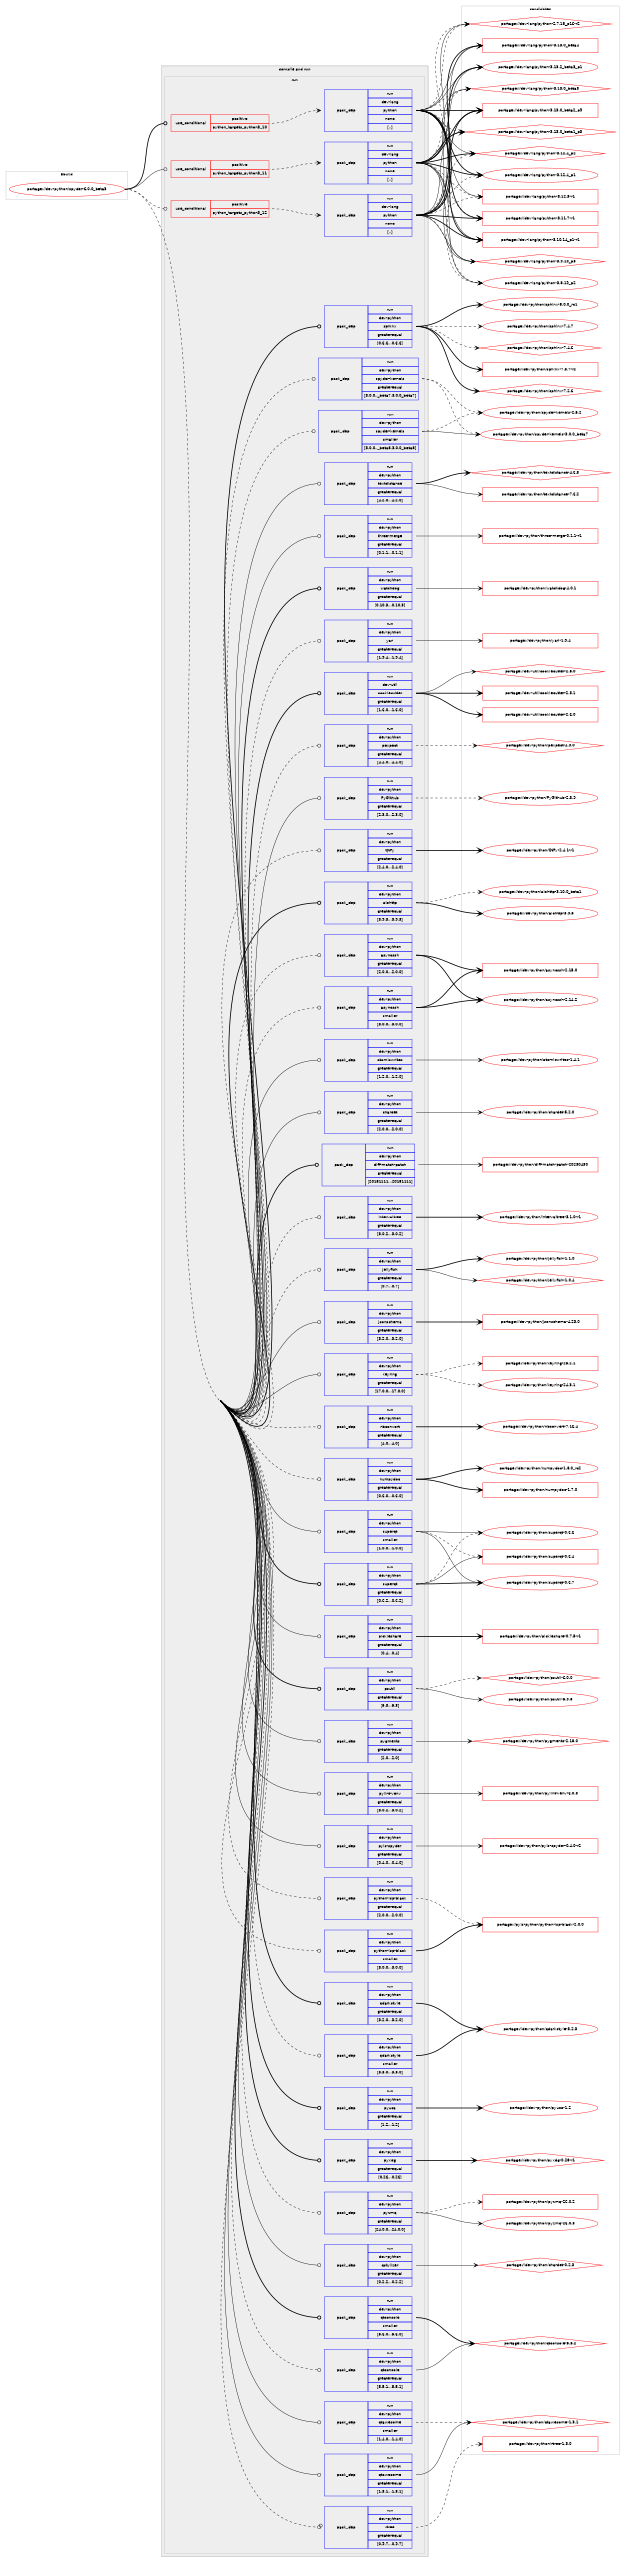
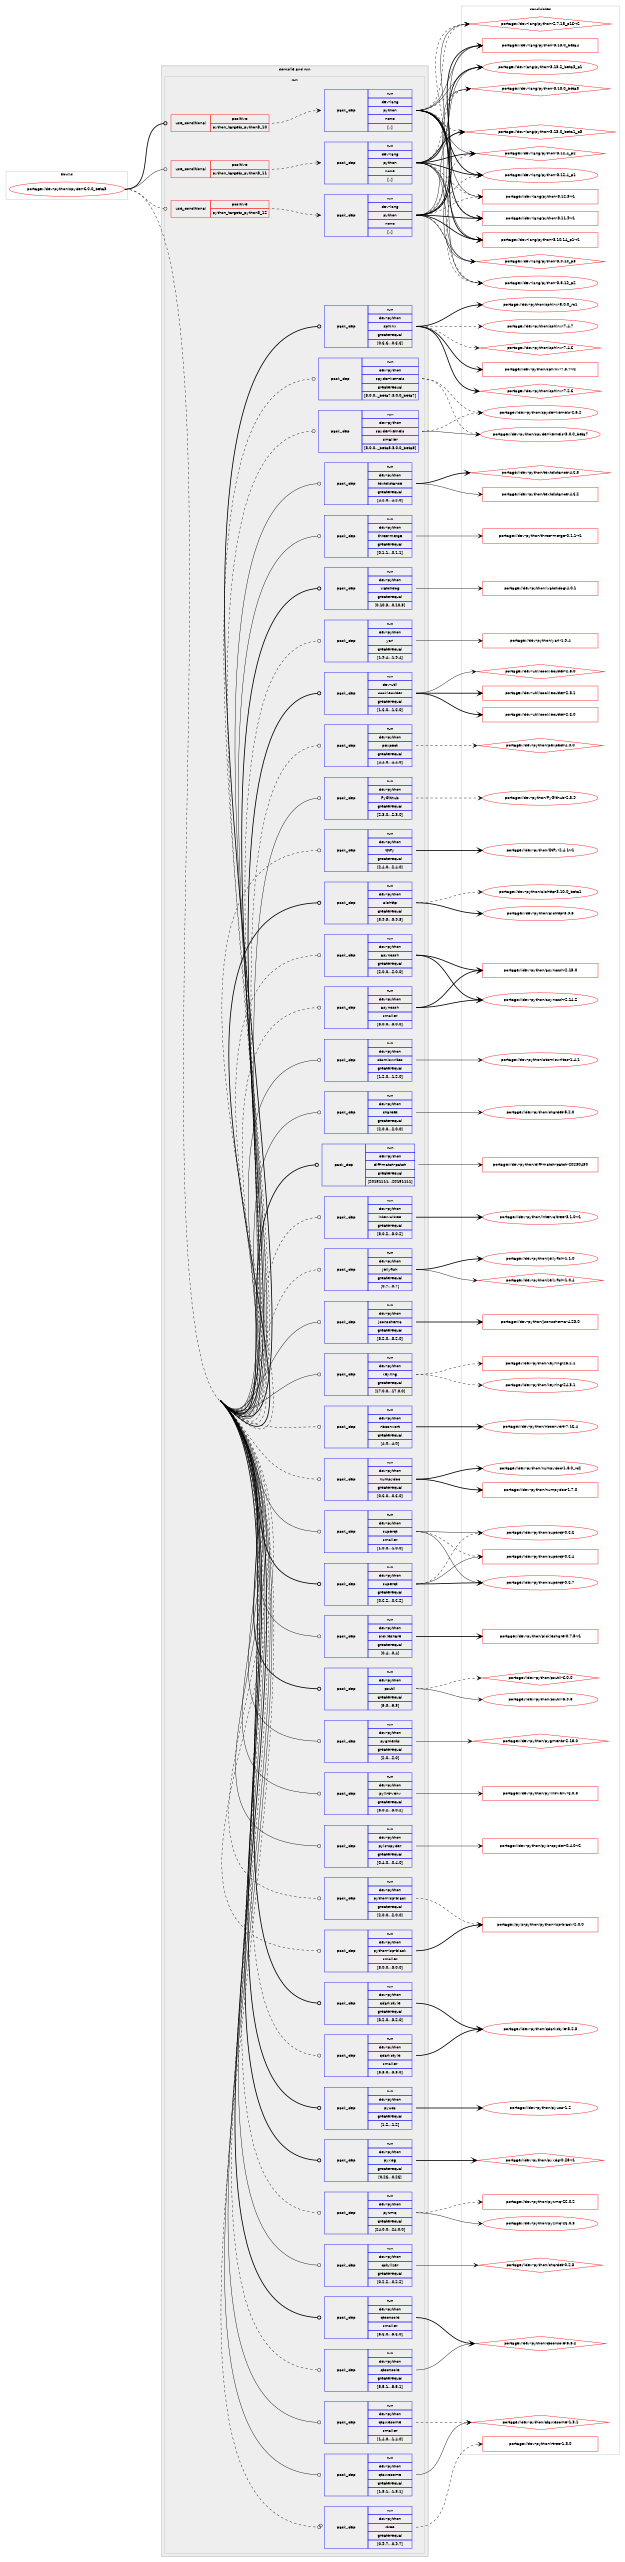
(540, 110) -> none
(540, 218) -> (540, 218)
(540, 494) -> (540, 494)
